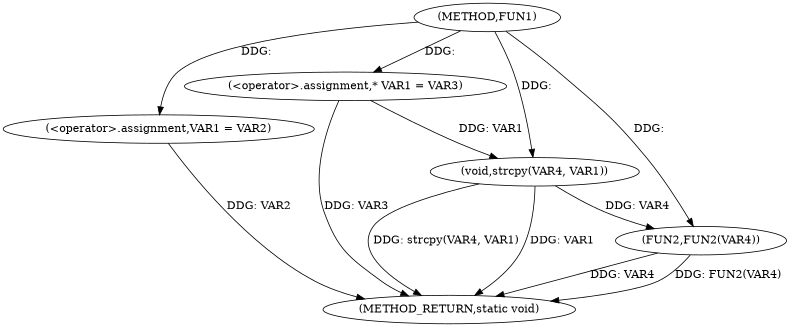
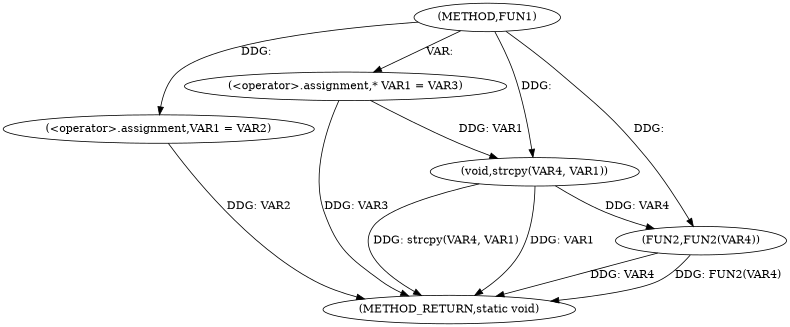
(442, 52) -> (442, 52)
